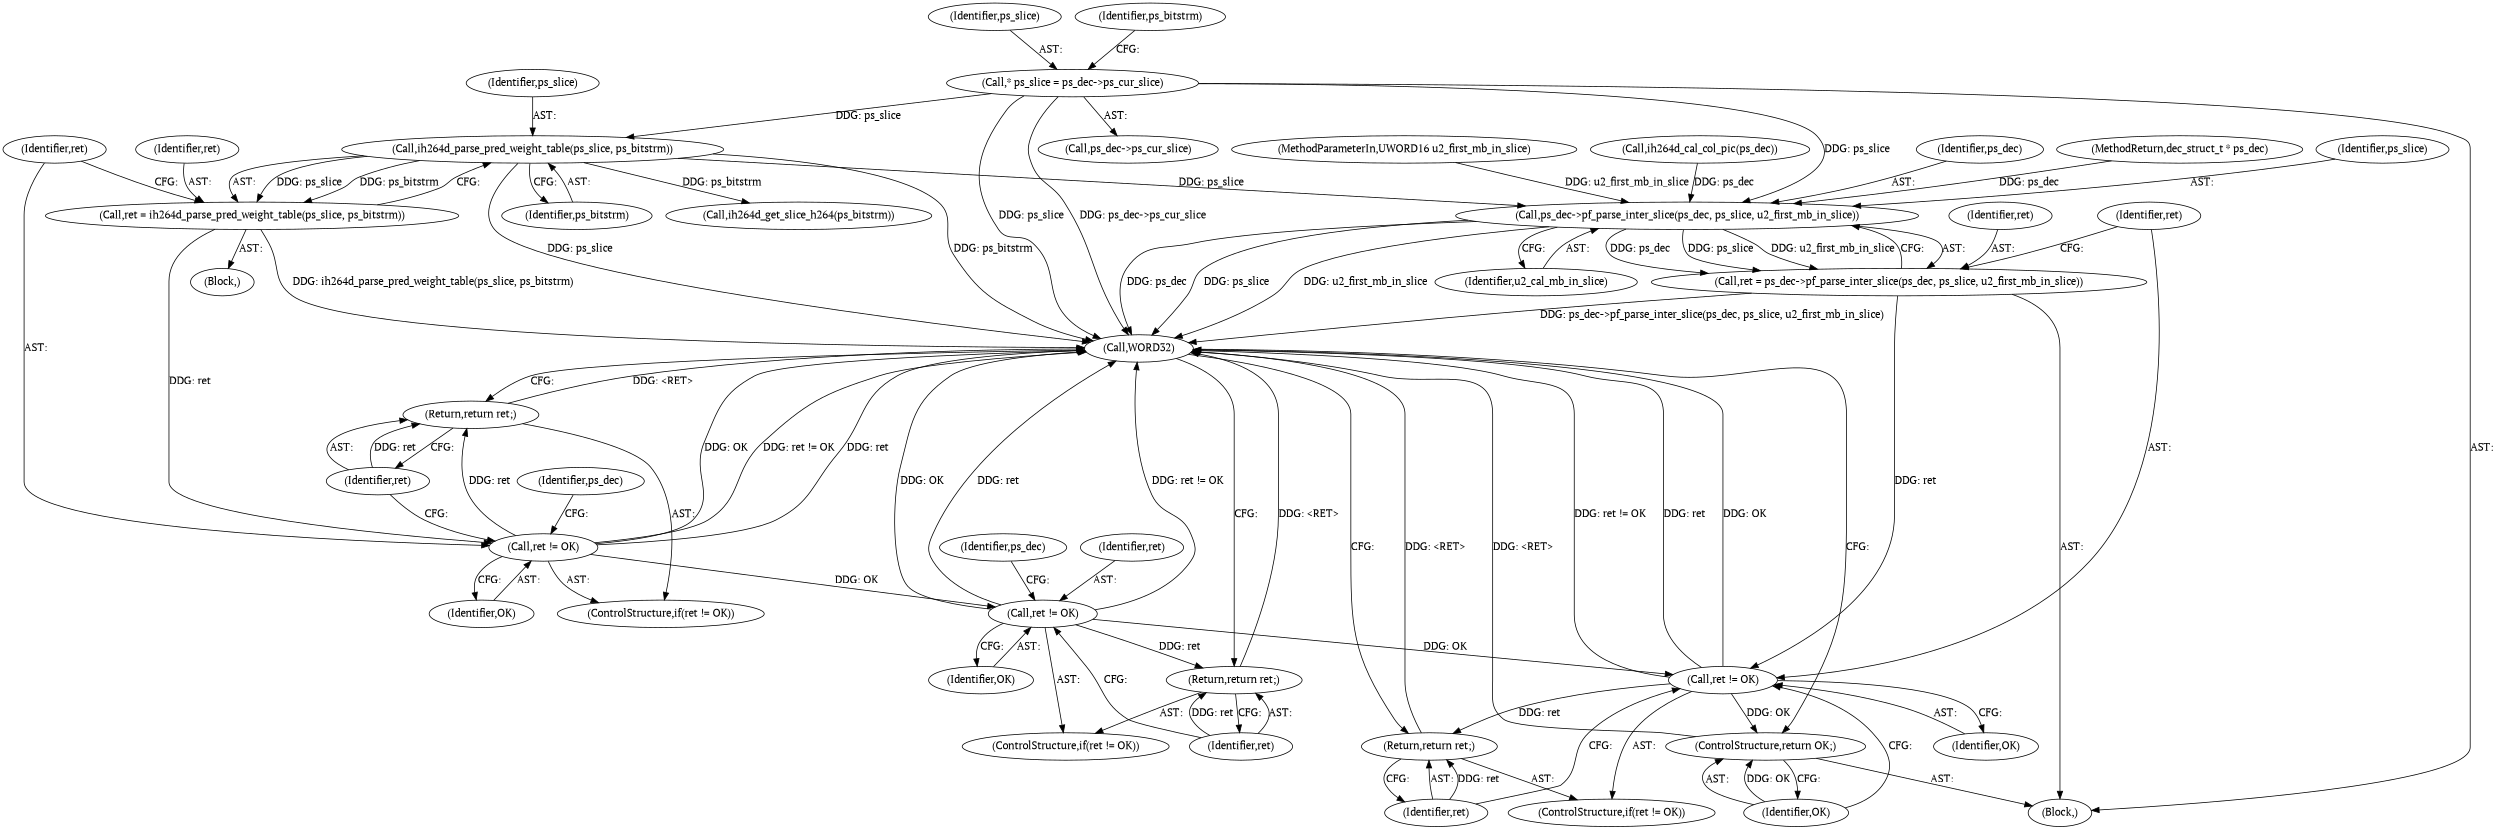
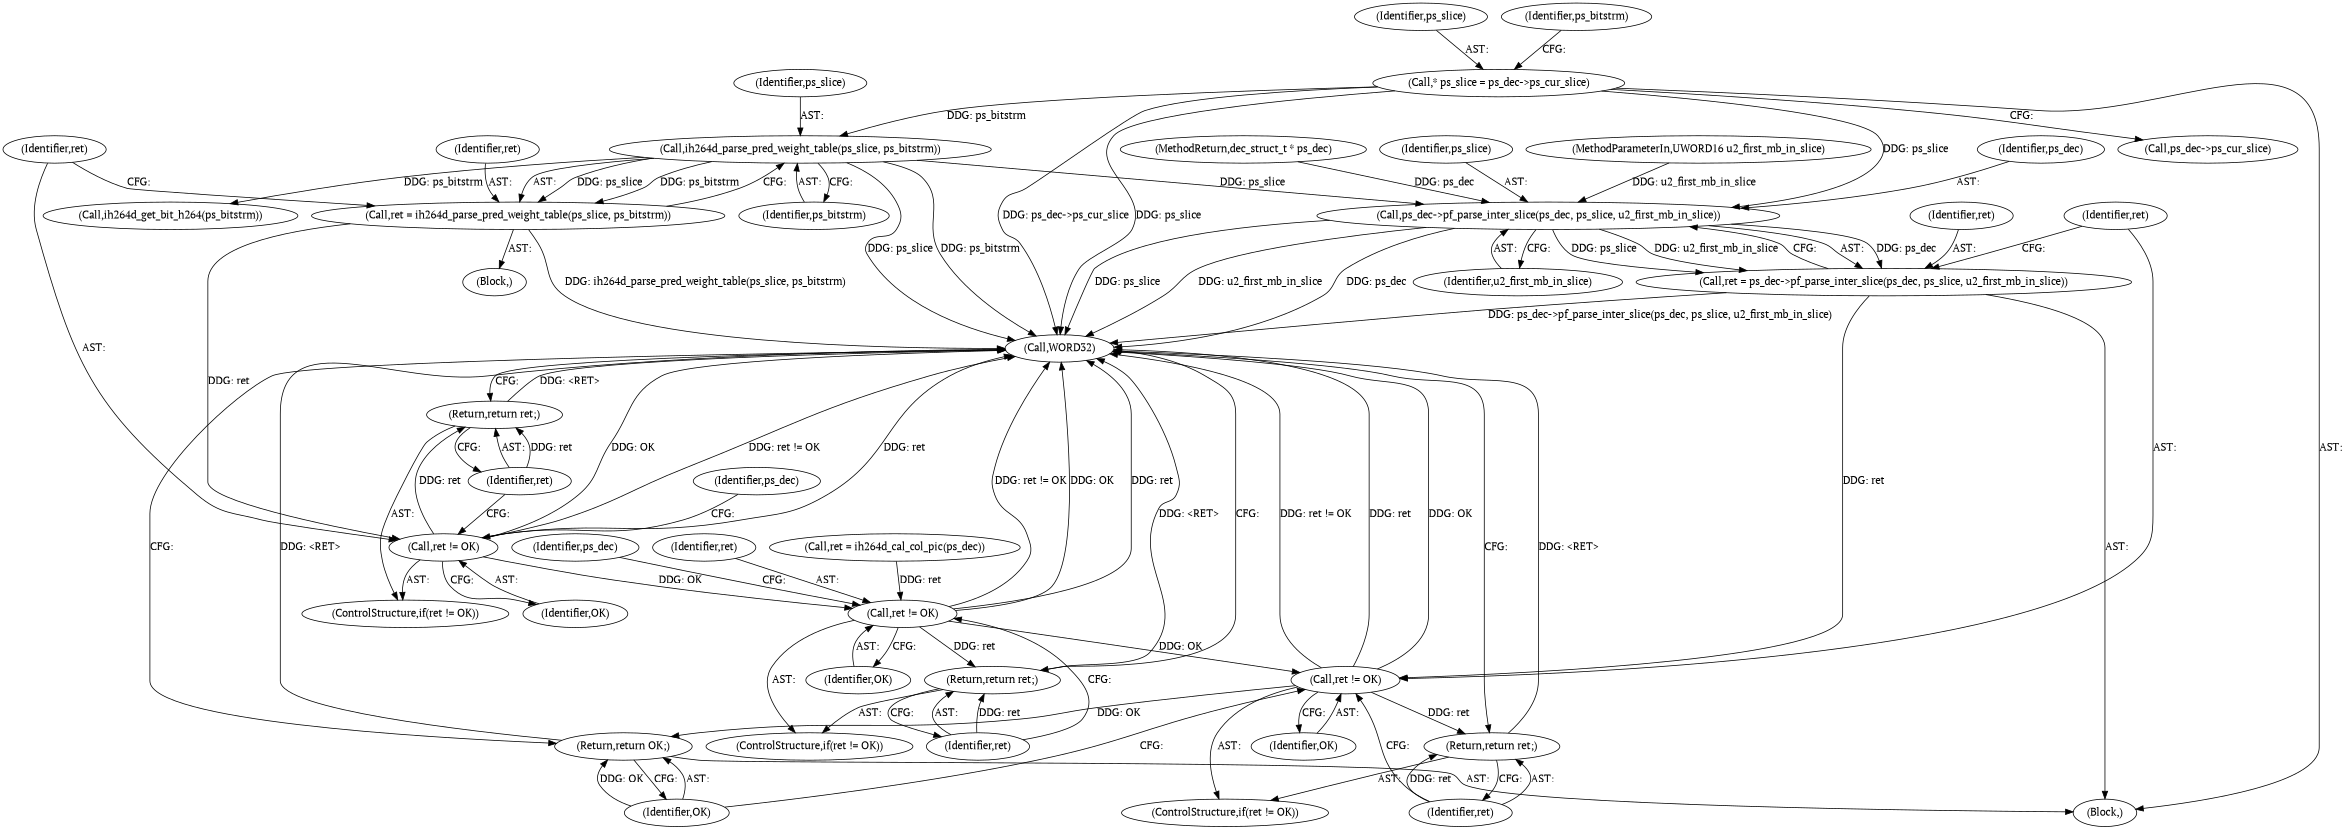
(868, 116) -> (986, 116)
(1117, 116) -> (2023, 116)
(1700, 149) -> none
(799, 216) -> (170, 216)
(1536, 282) -> (1518, 282)
none -> (895, 547)
(1766, 746) -> (623, 746)
